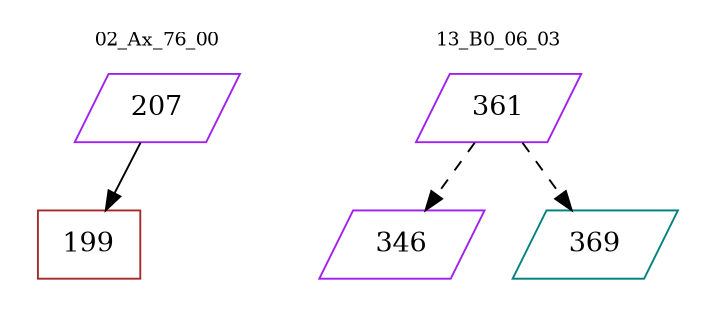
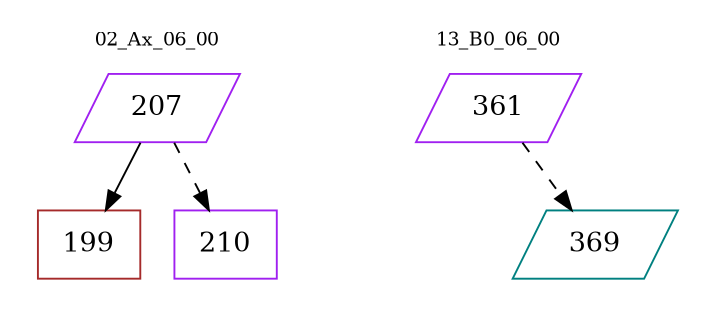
(157, 41) -> (157, 41)
(499, 41) -> (499, 41)
none -> (226, 245)
(402, 245) -> none
